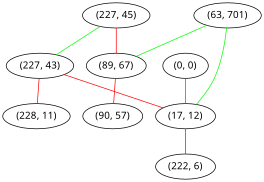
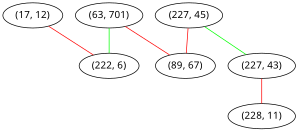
(171, 41) -> (147, 41)
(186, 66) -> none
(218, 69) -> (109, 41)
(109, 90) -> none
(113, 116) -> none
